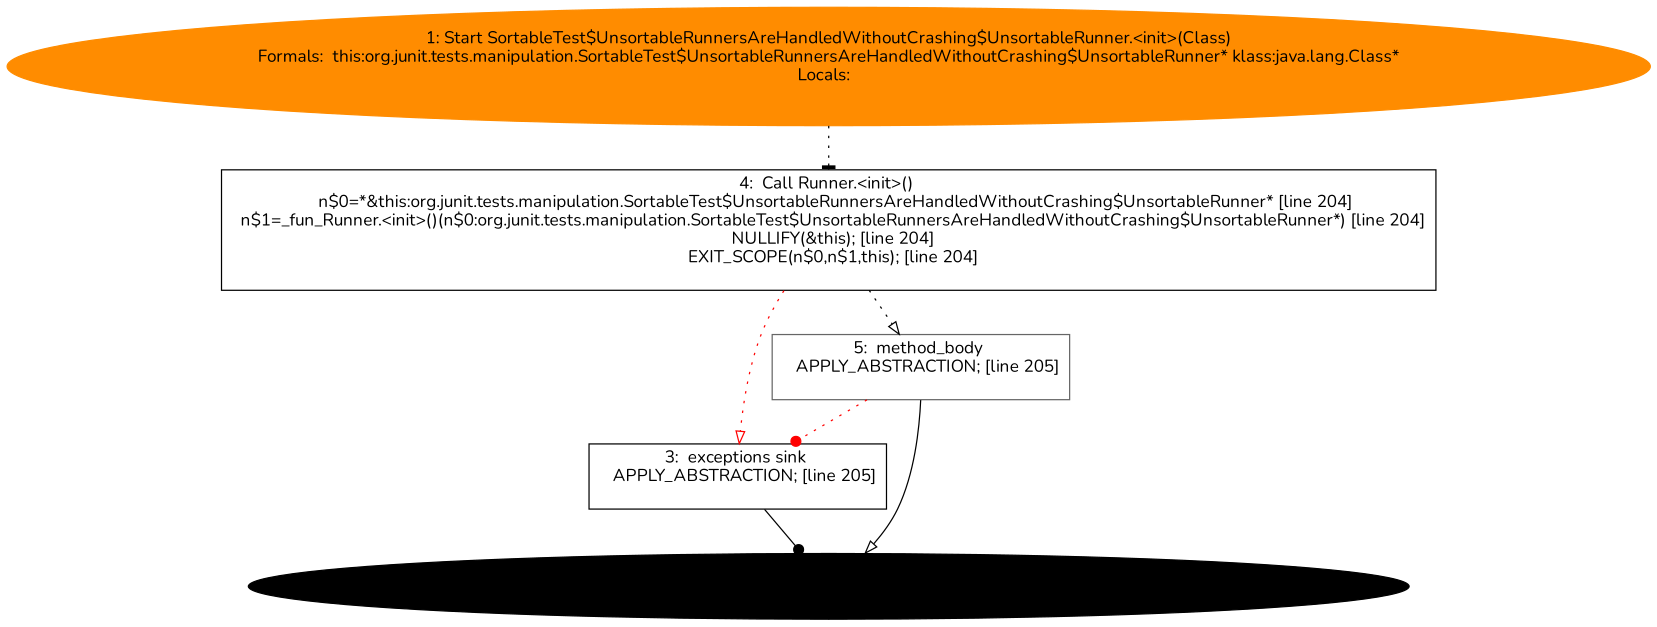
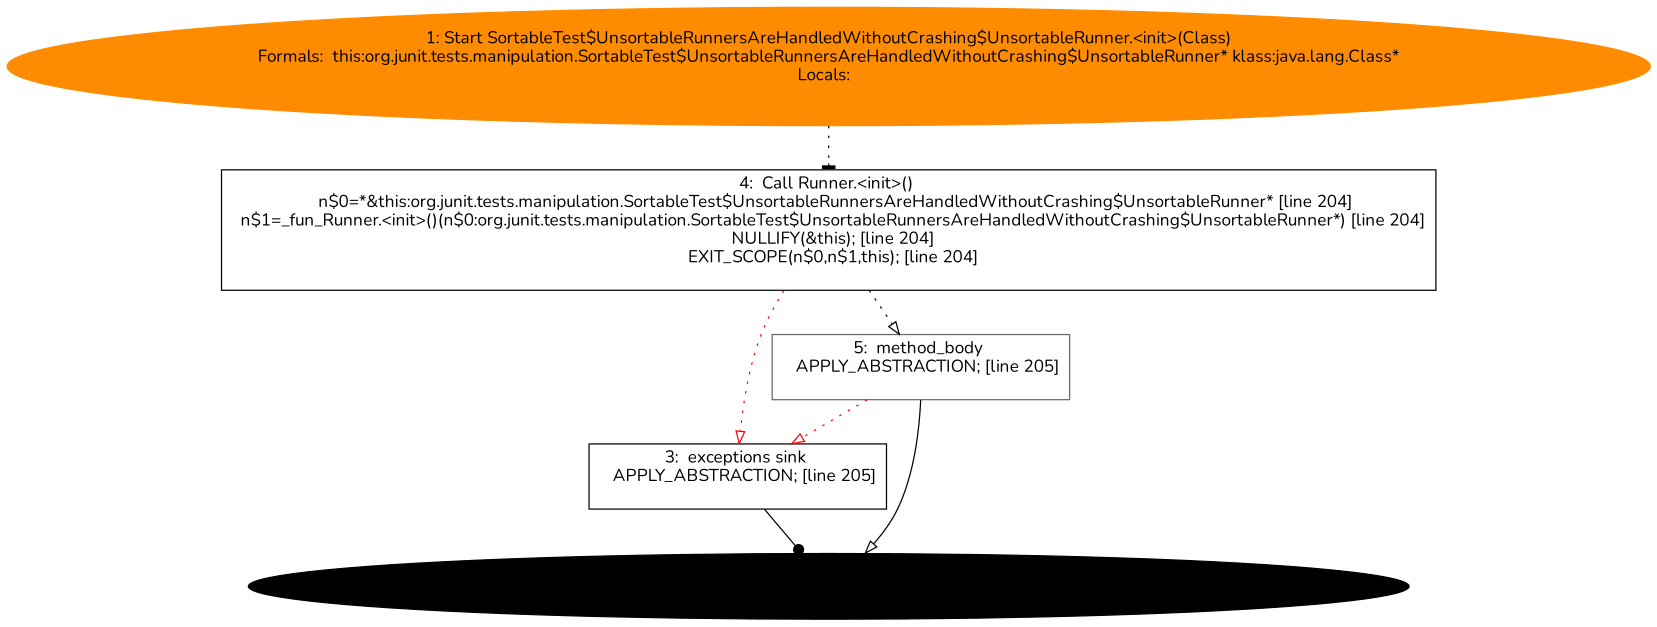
(834, 419) -> (835, 419)
